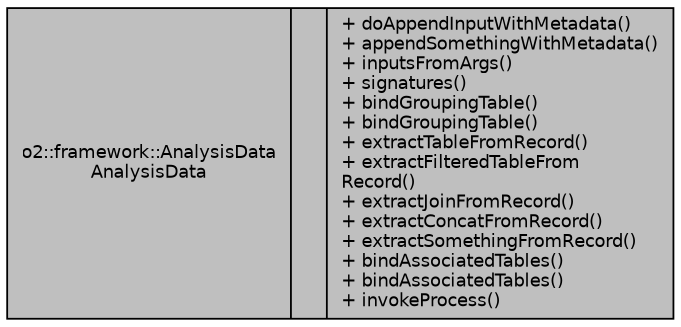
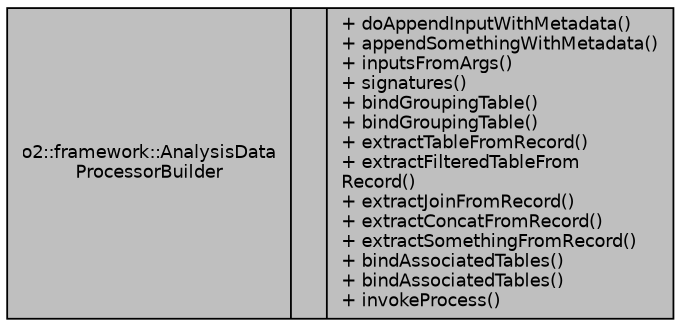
(149, 172) -> (149, 172)
